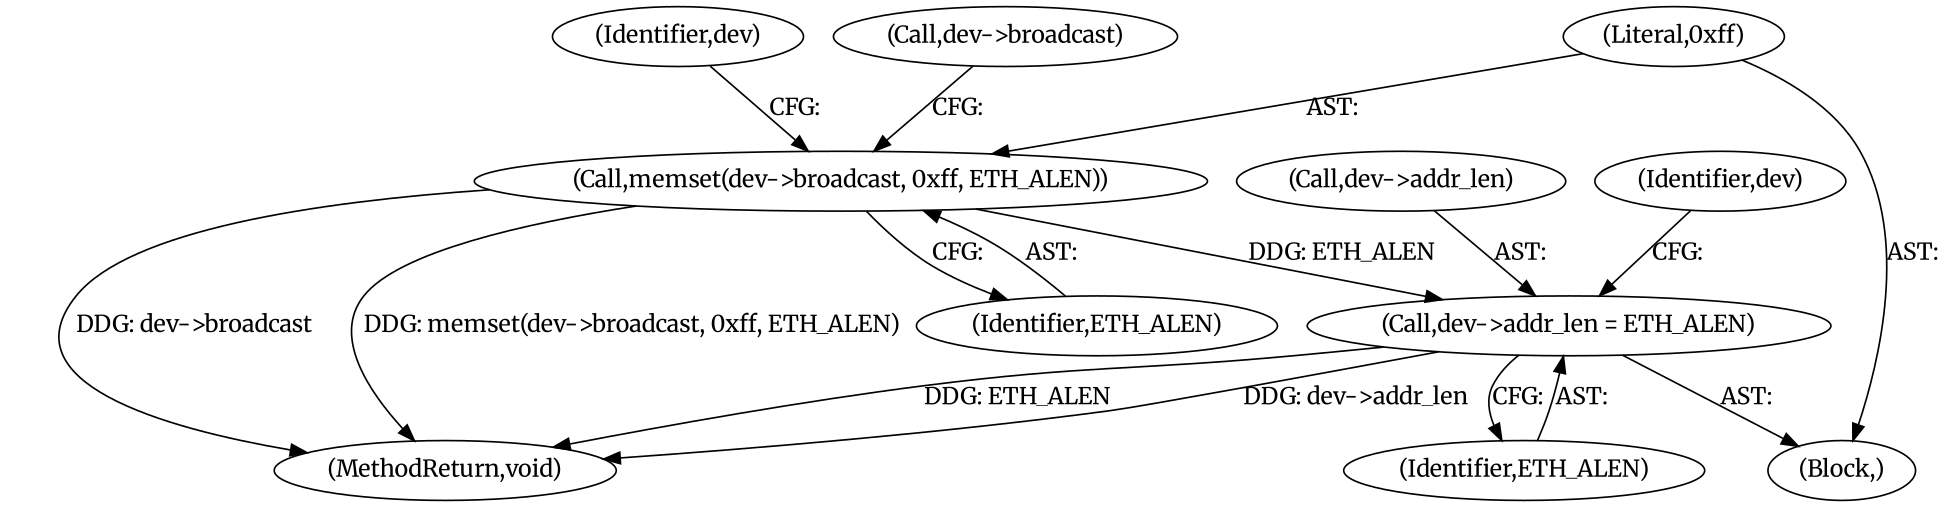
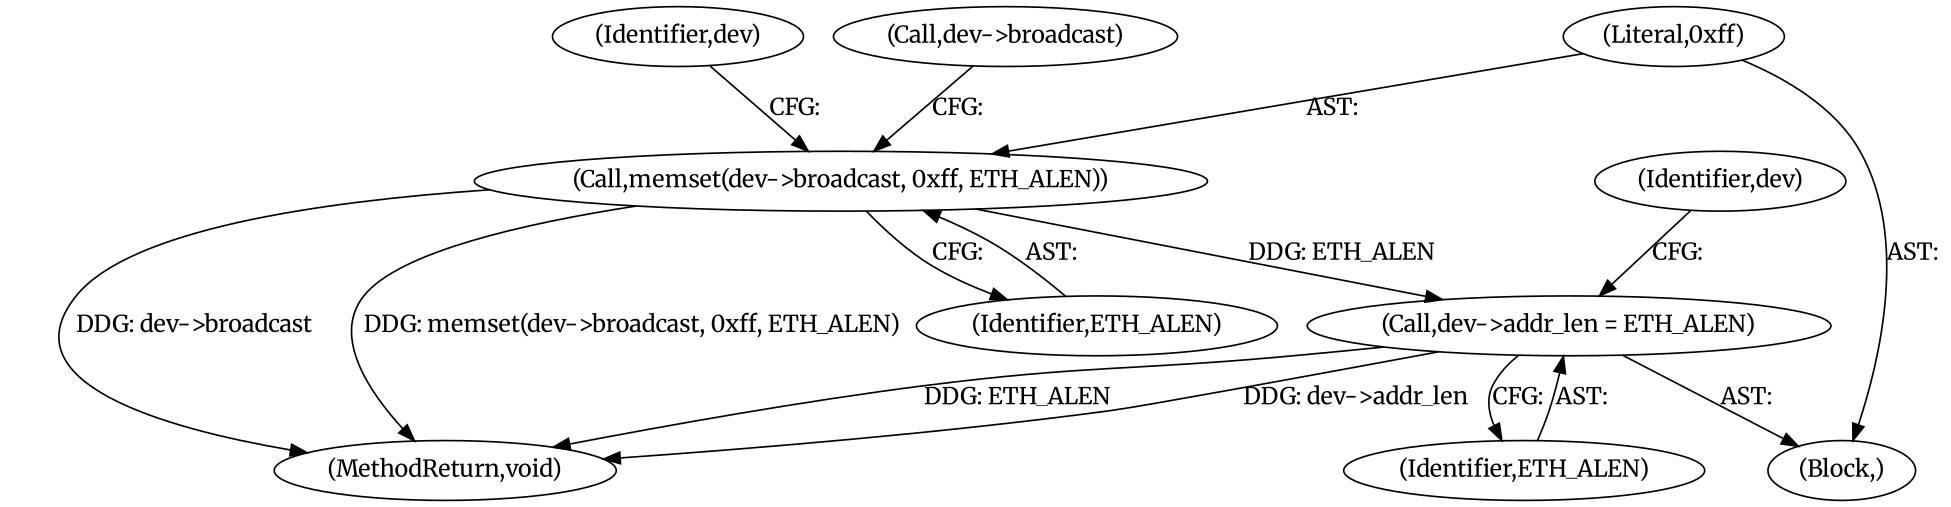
(1401, 181) -> none
